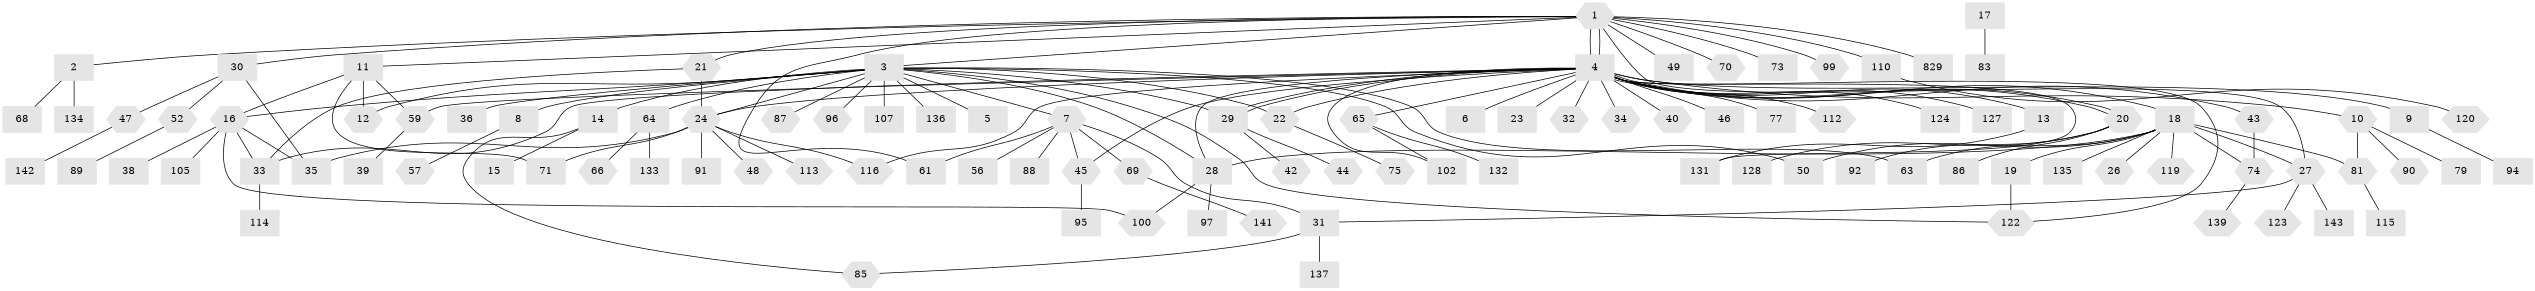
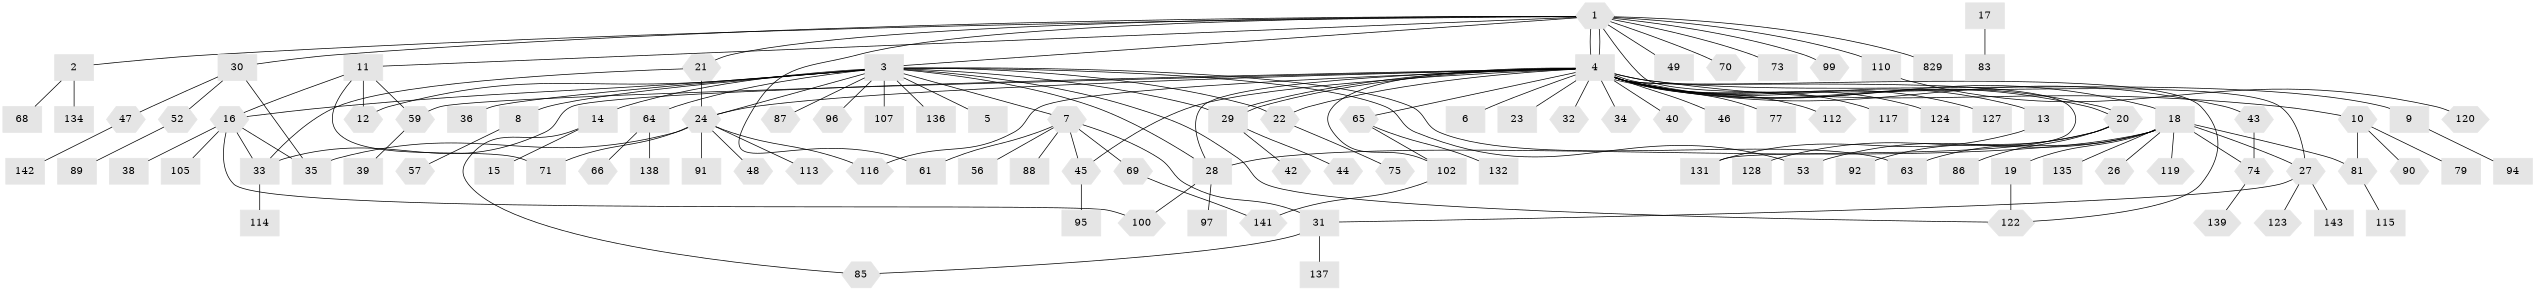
none -> (1889, 119)
(650, 171) -> (650, 171)
(1804, 171) -> (1804, 171)
none -> (1372, 196)
